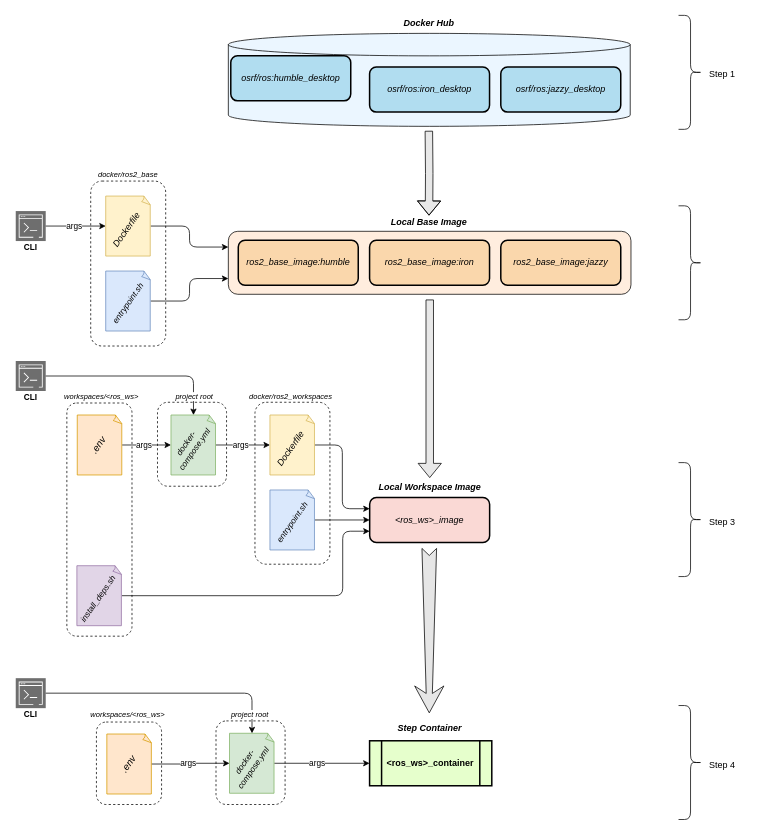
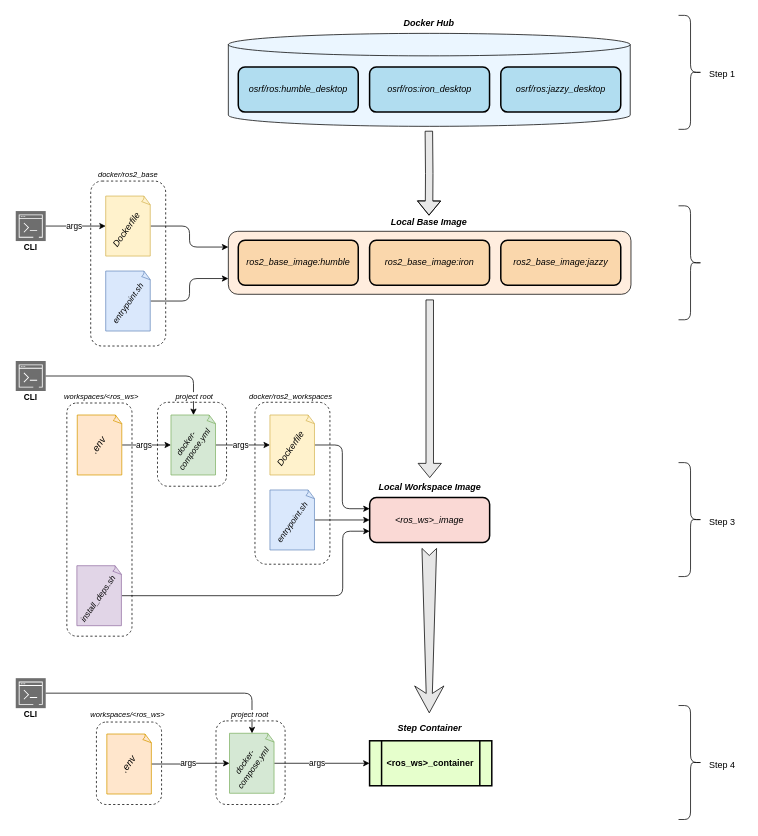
(290, 78) -> (298, 90)
